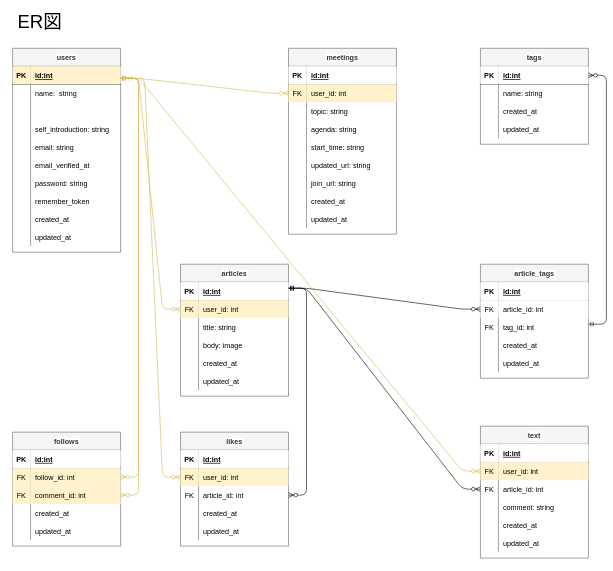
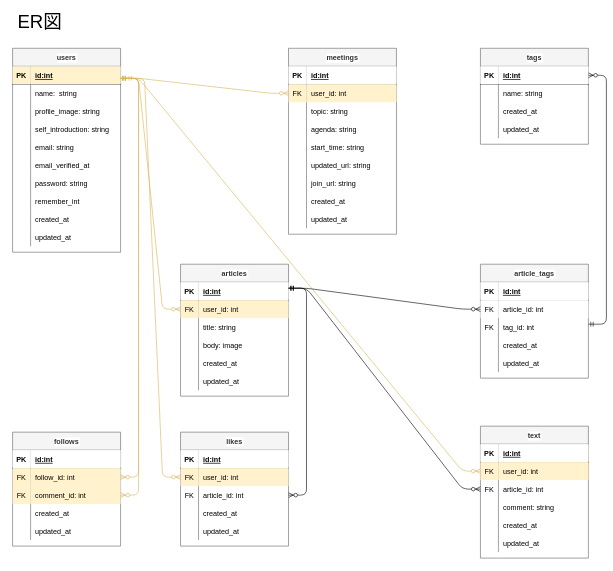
none -> (75, 111)
(63, 202) -> (58, 202)
